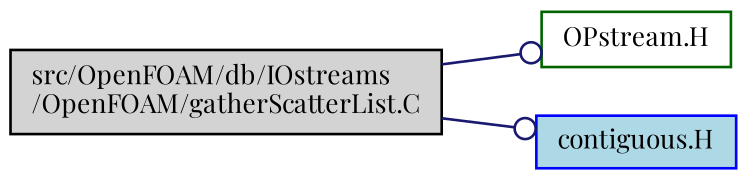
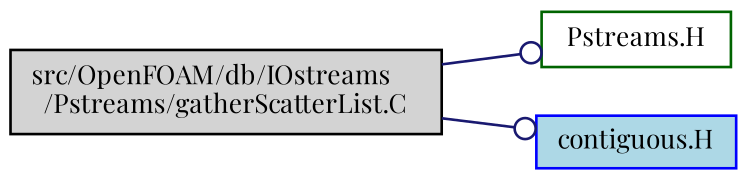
(636, 39) -> (636, 39)
(226, 92) -> (226, 92)
